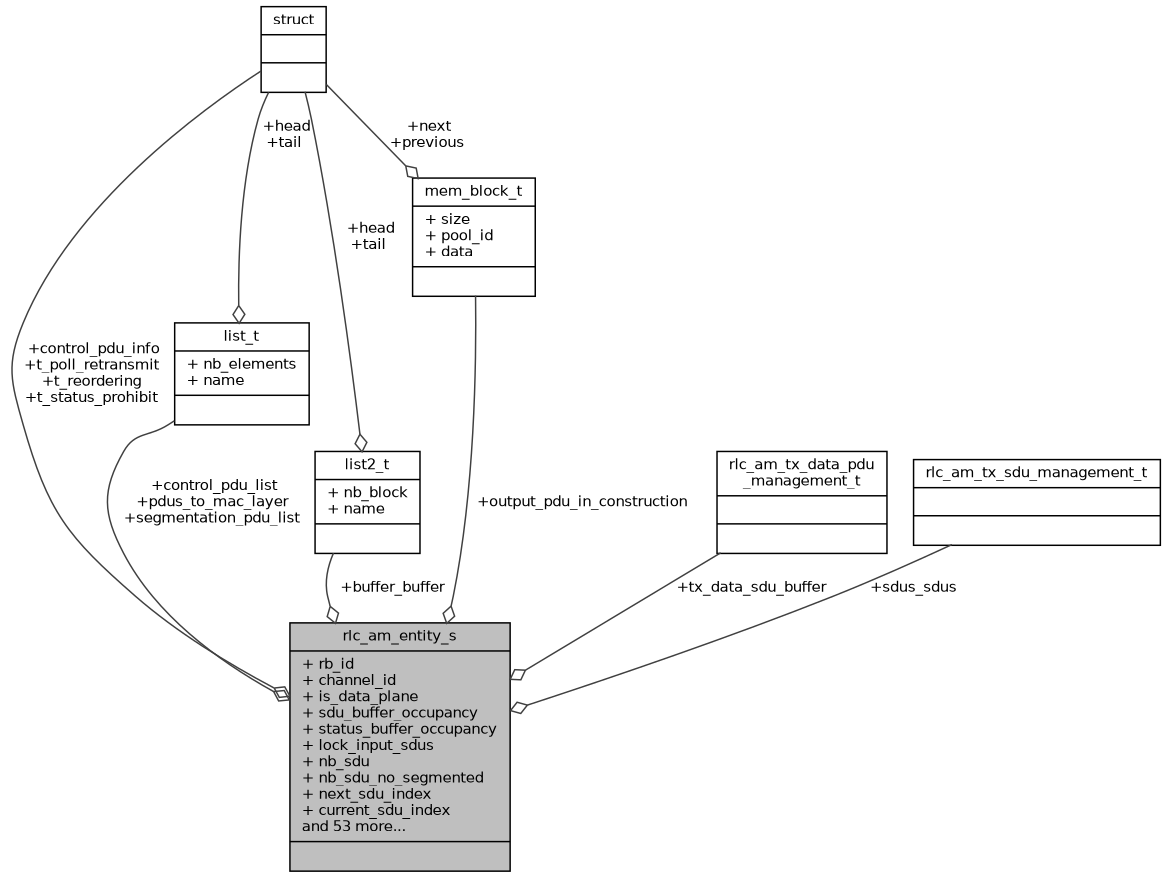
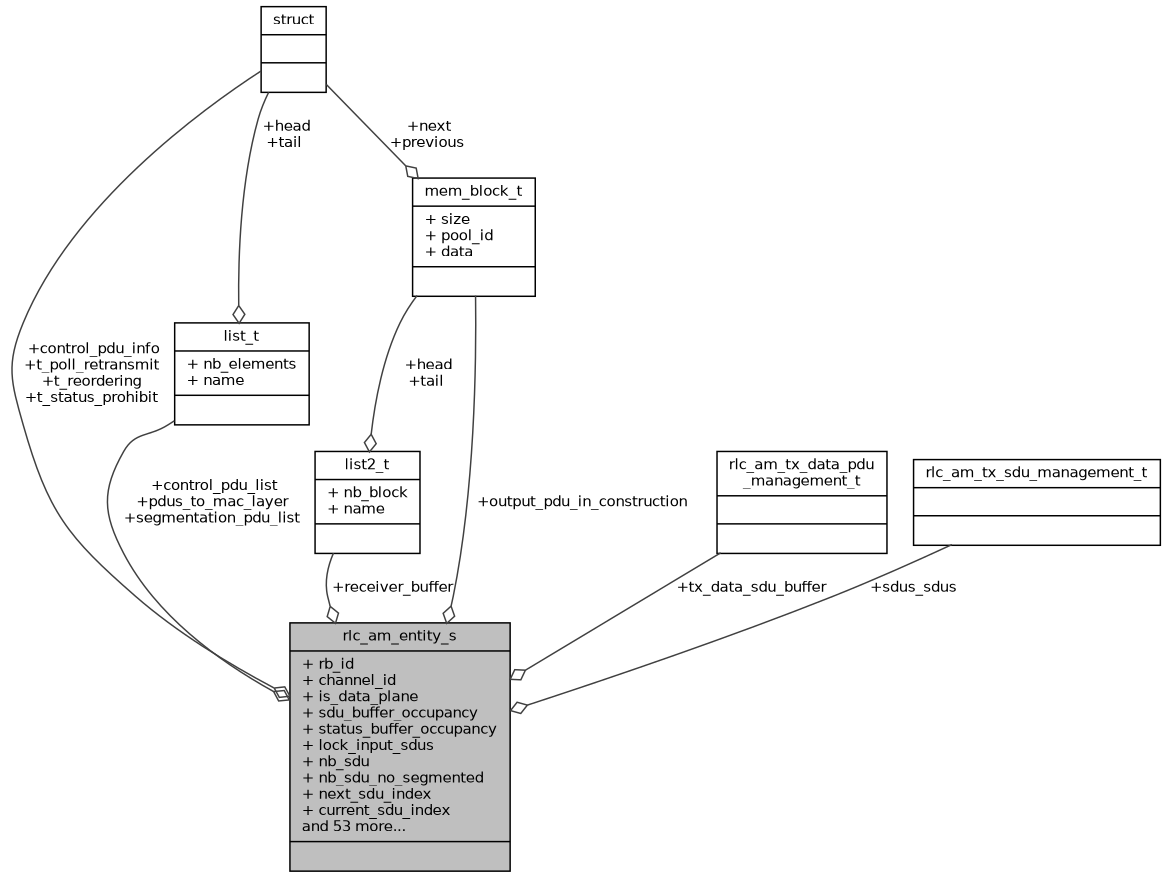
(336, 262) -> (385, 362)
(390, 588) -> (390, 588)
